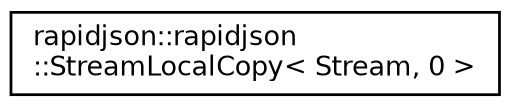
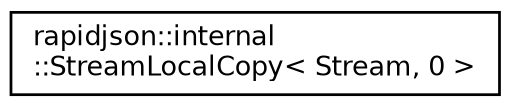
(255, 54) -> (255, 54)
